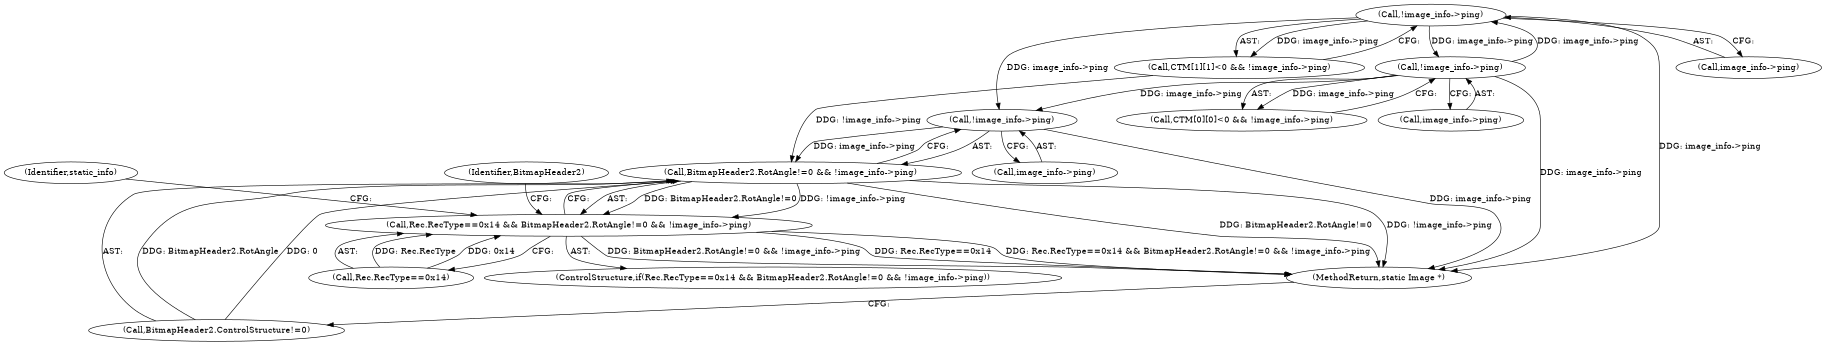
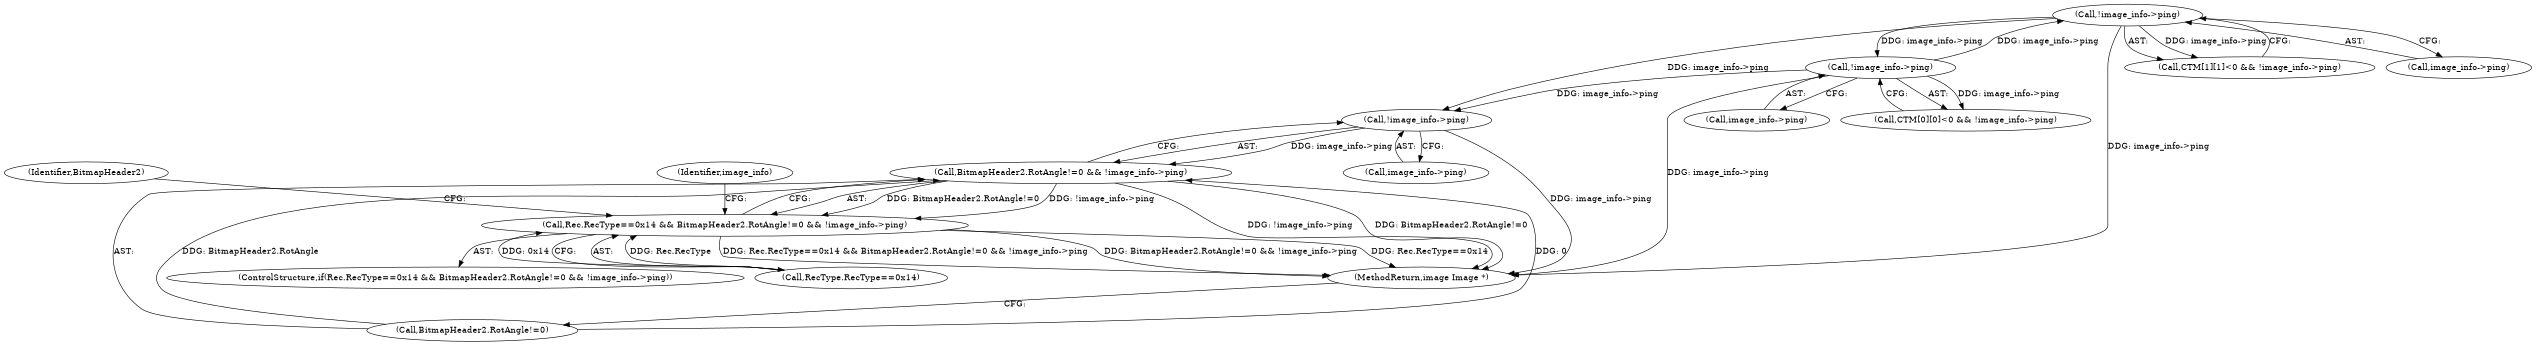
(958, 93) -> none
(71, 173) -> (725, 173)
(391, 278) -> (851, 278)
(1379, 278) -> (1421, 278)
(217, 330) -> (472, 330)
